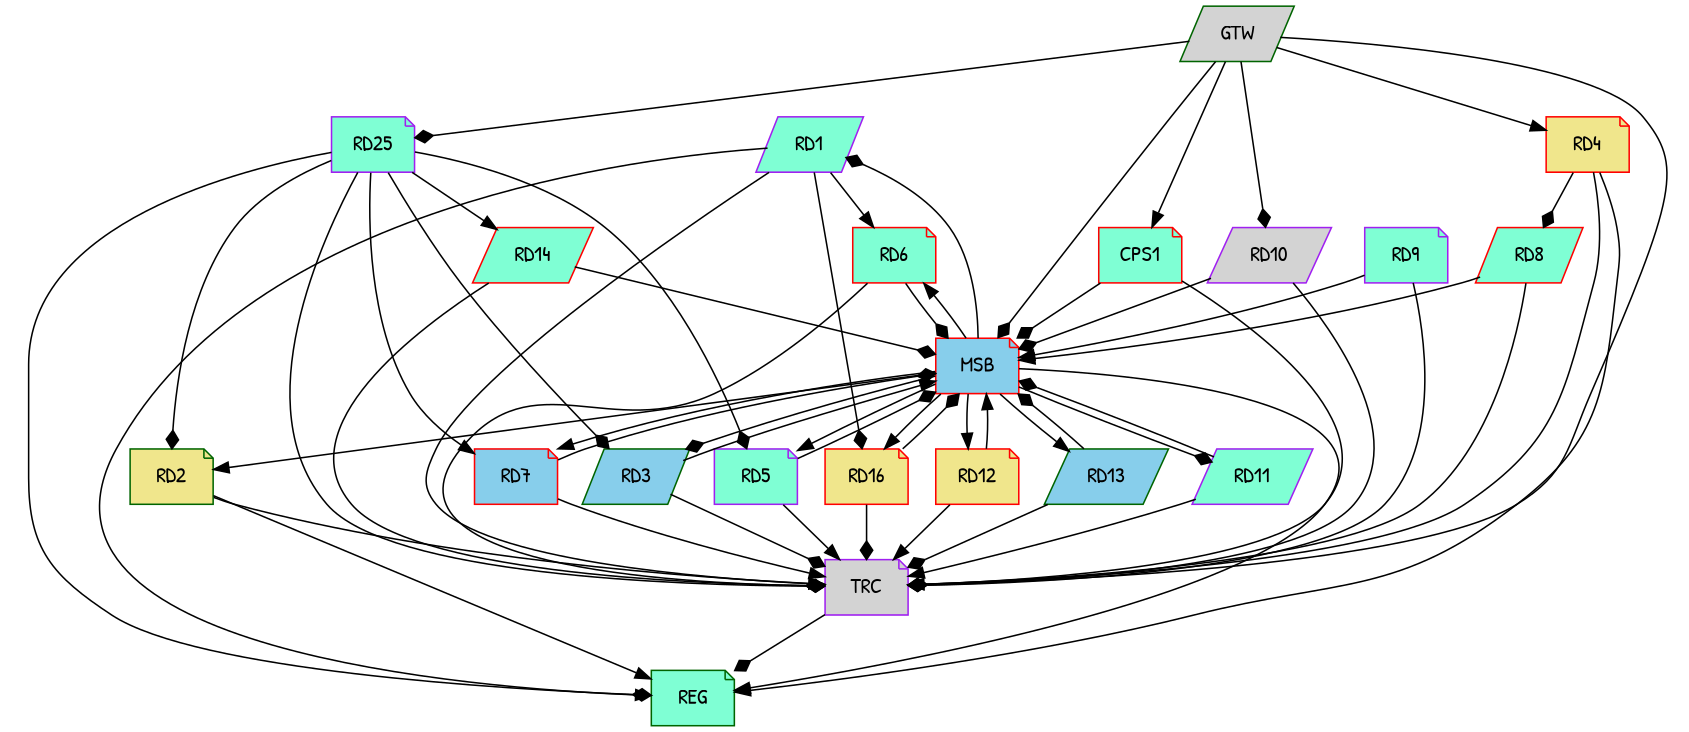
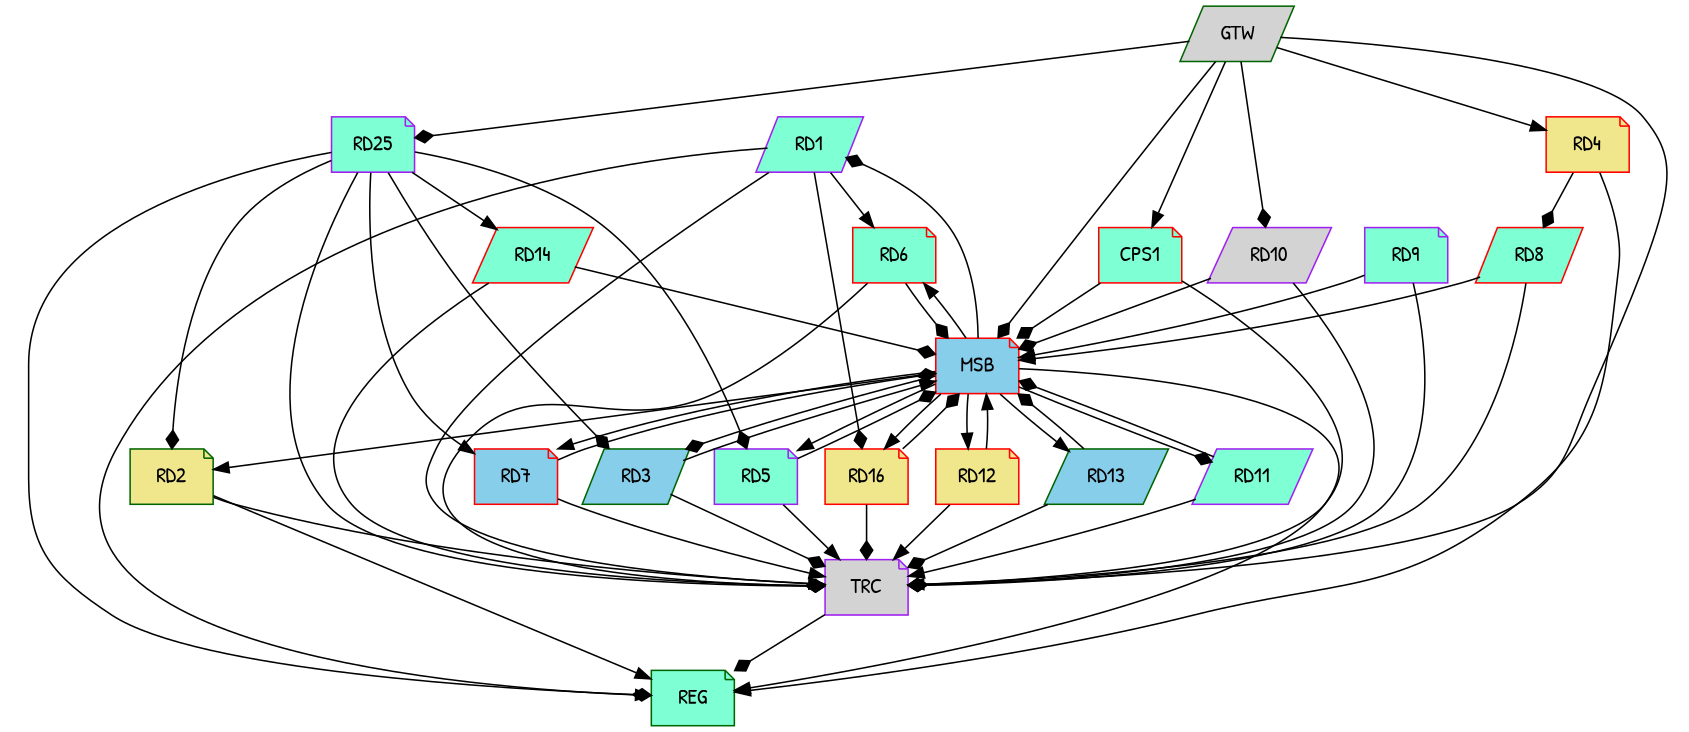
(1384, 535) -> none
